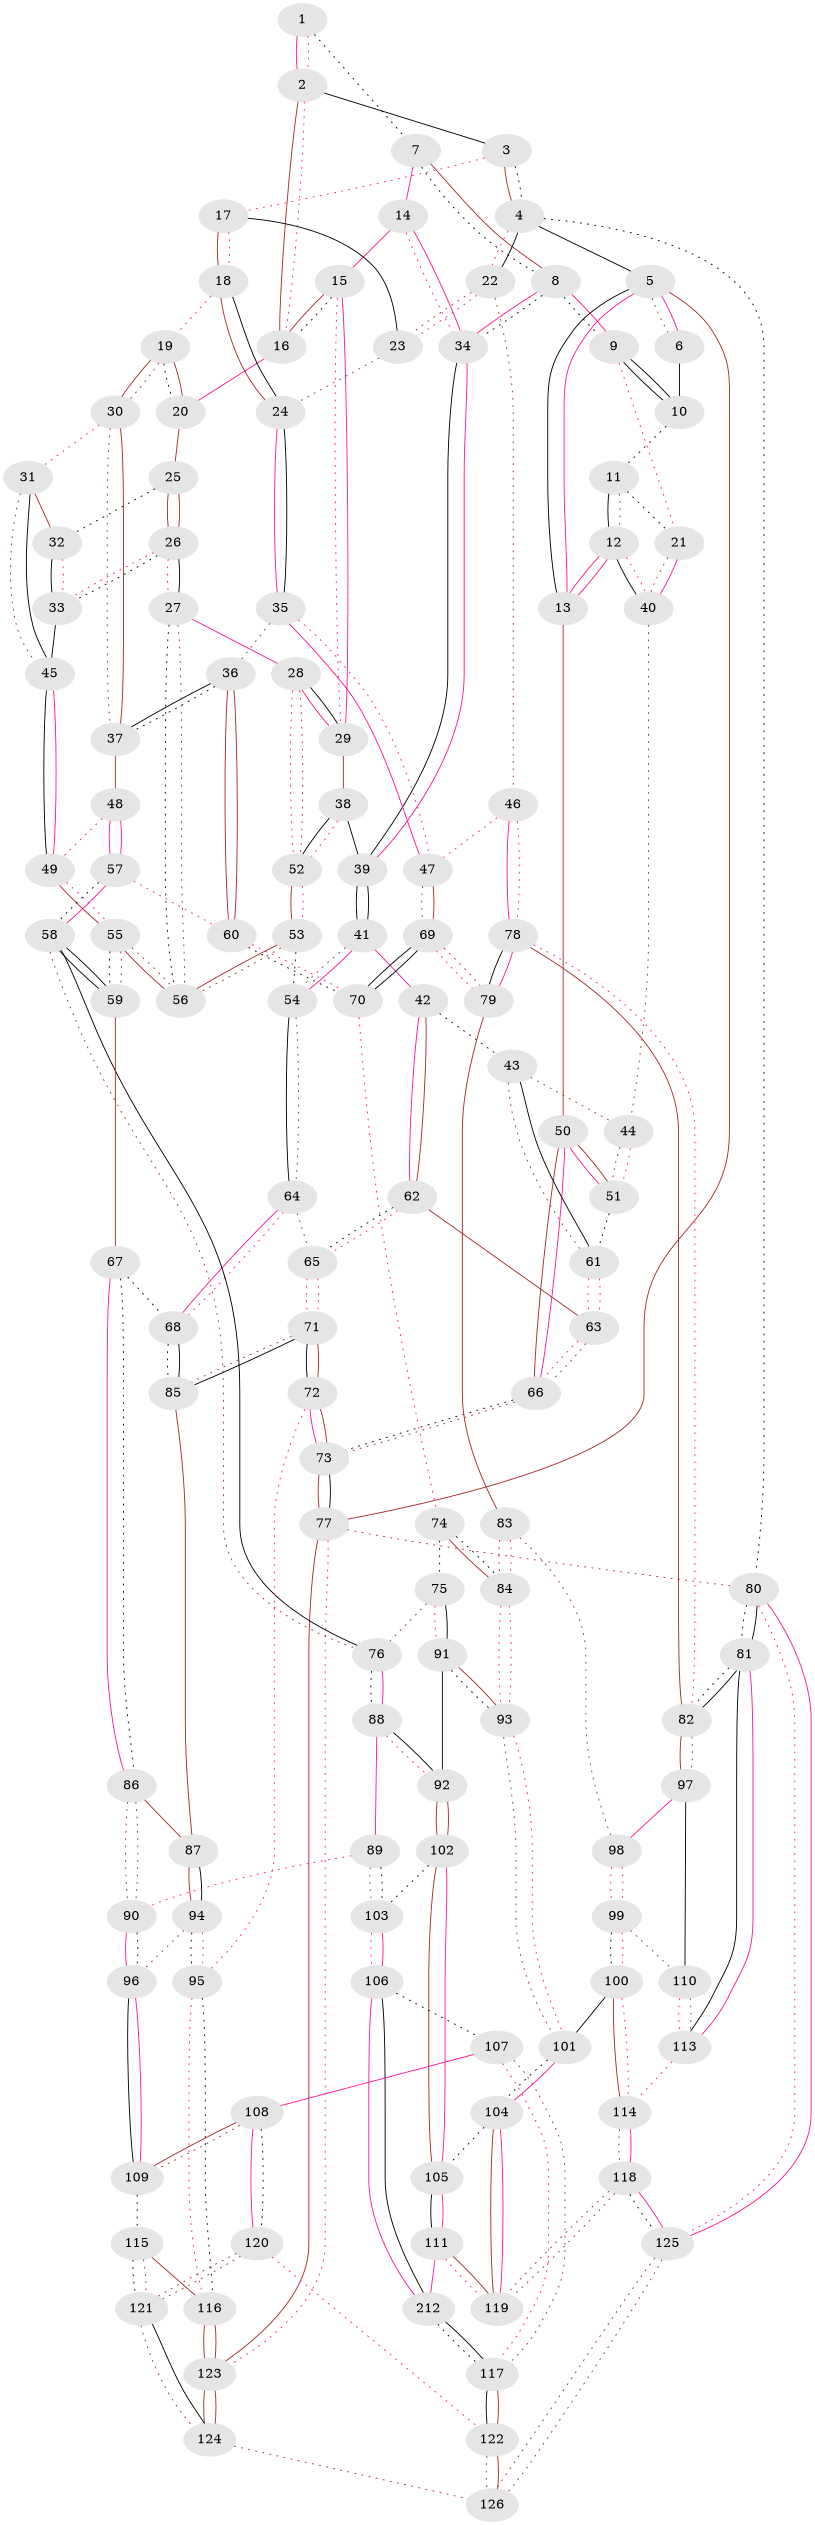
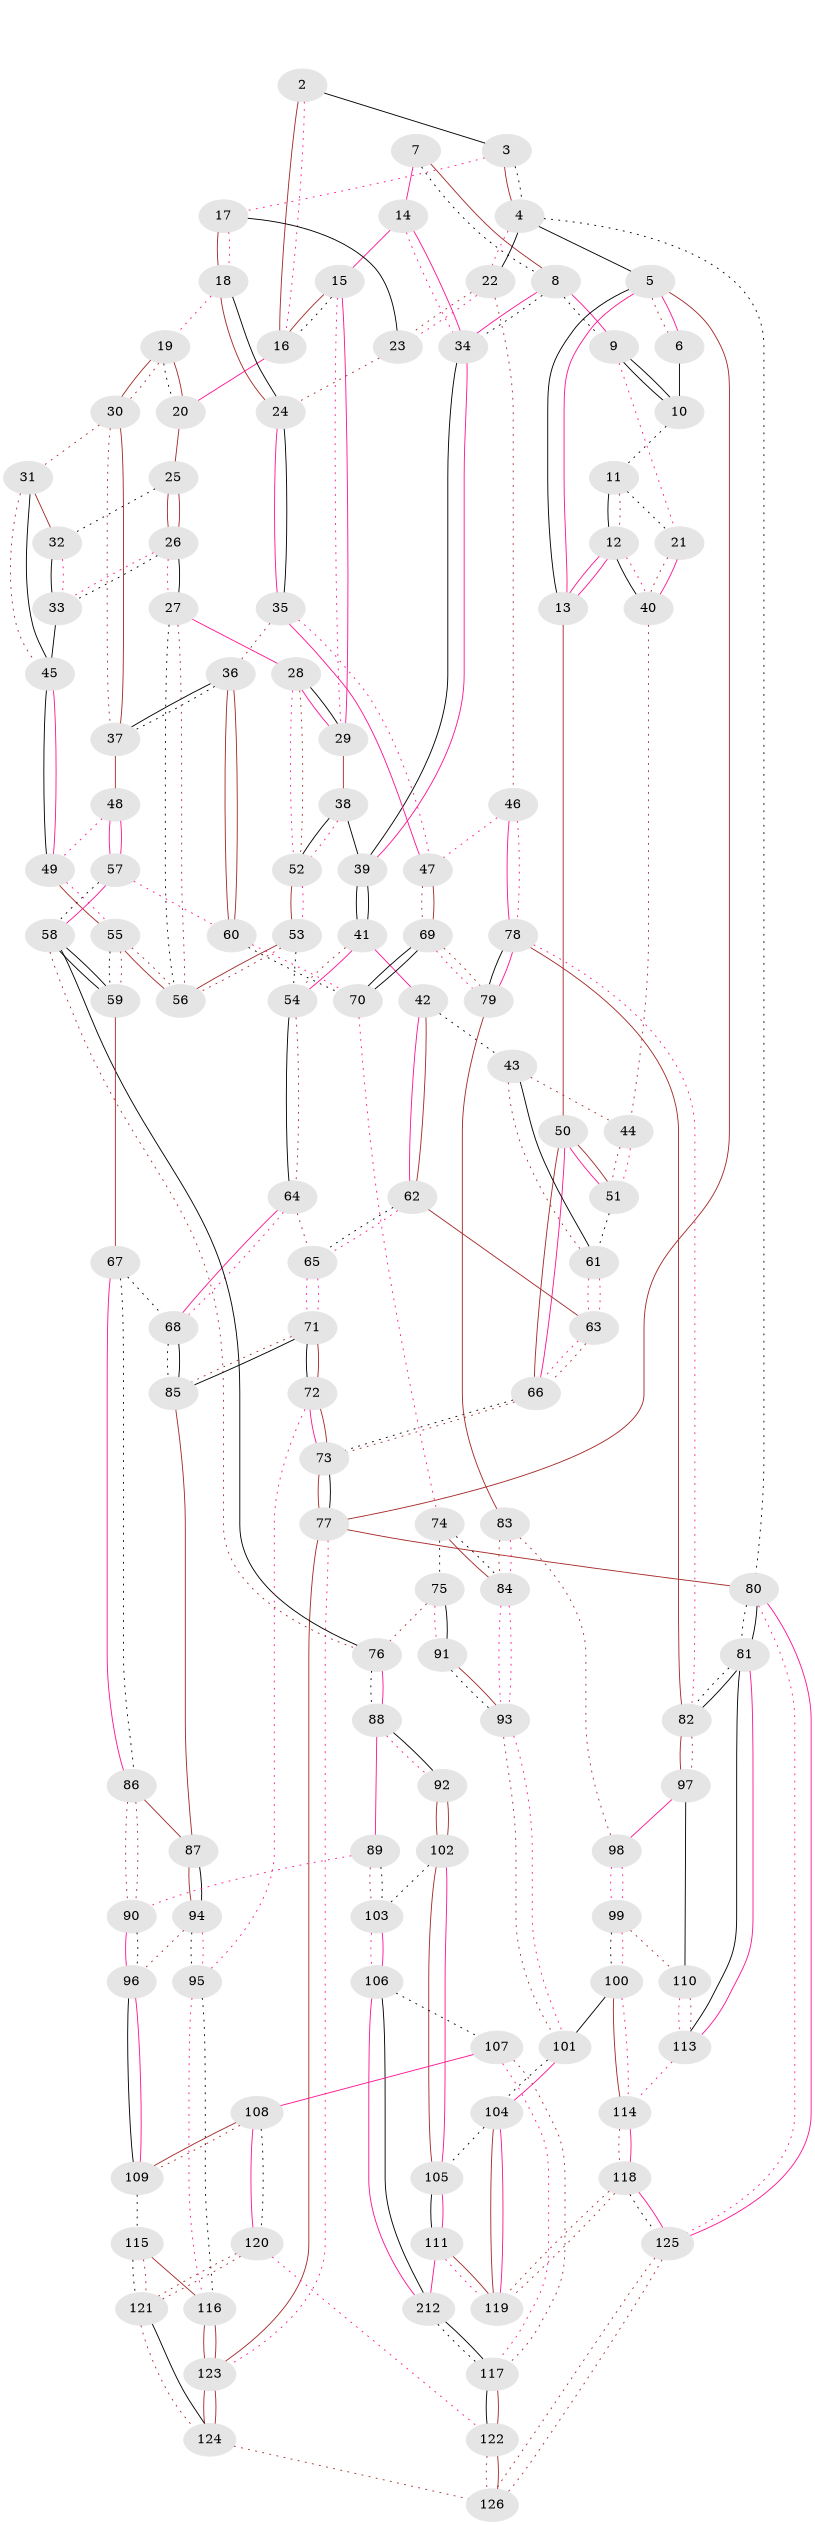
(302, 20) -> none
(72, 445) -> (72, 445)
(529, 1559) -> (529, 1559)
(442, 1720) -> none
